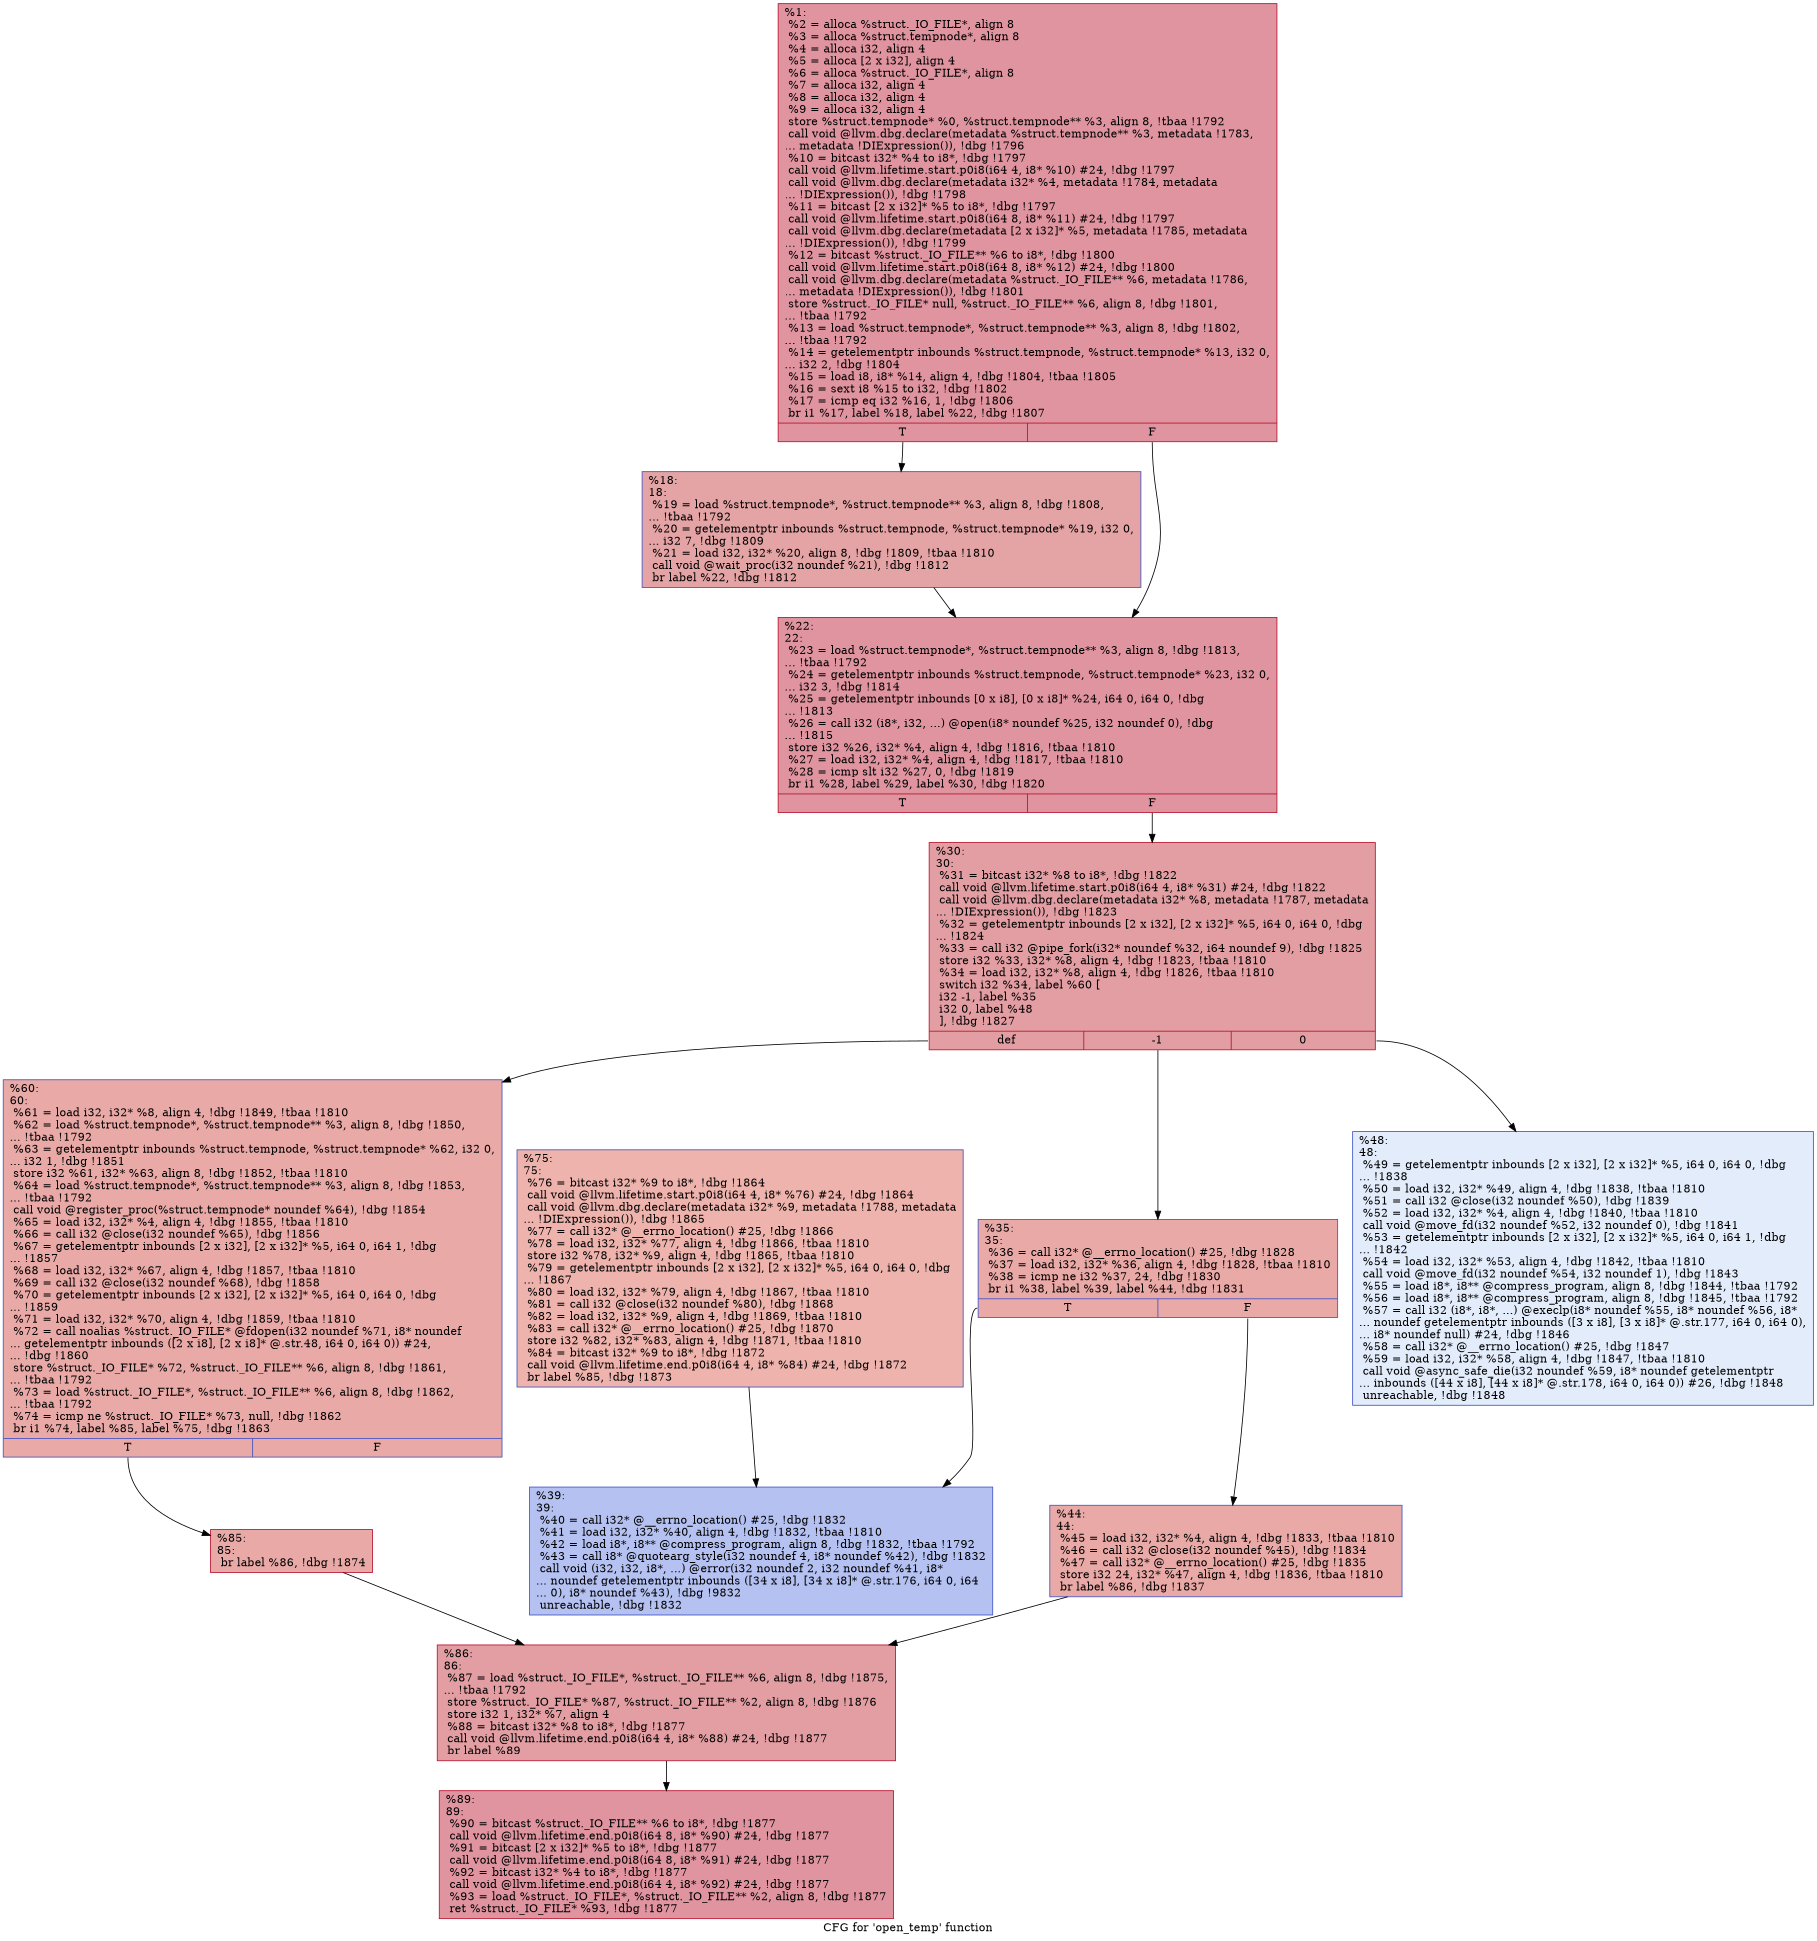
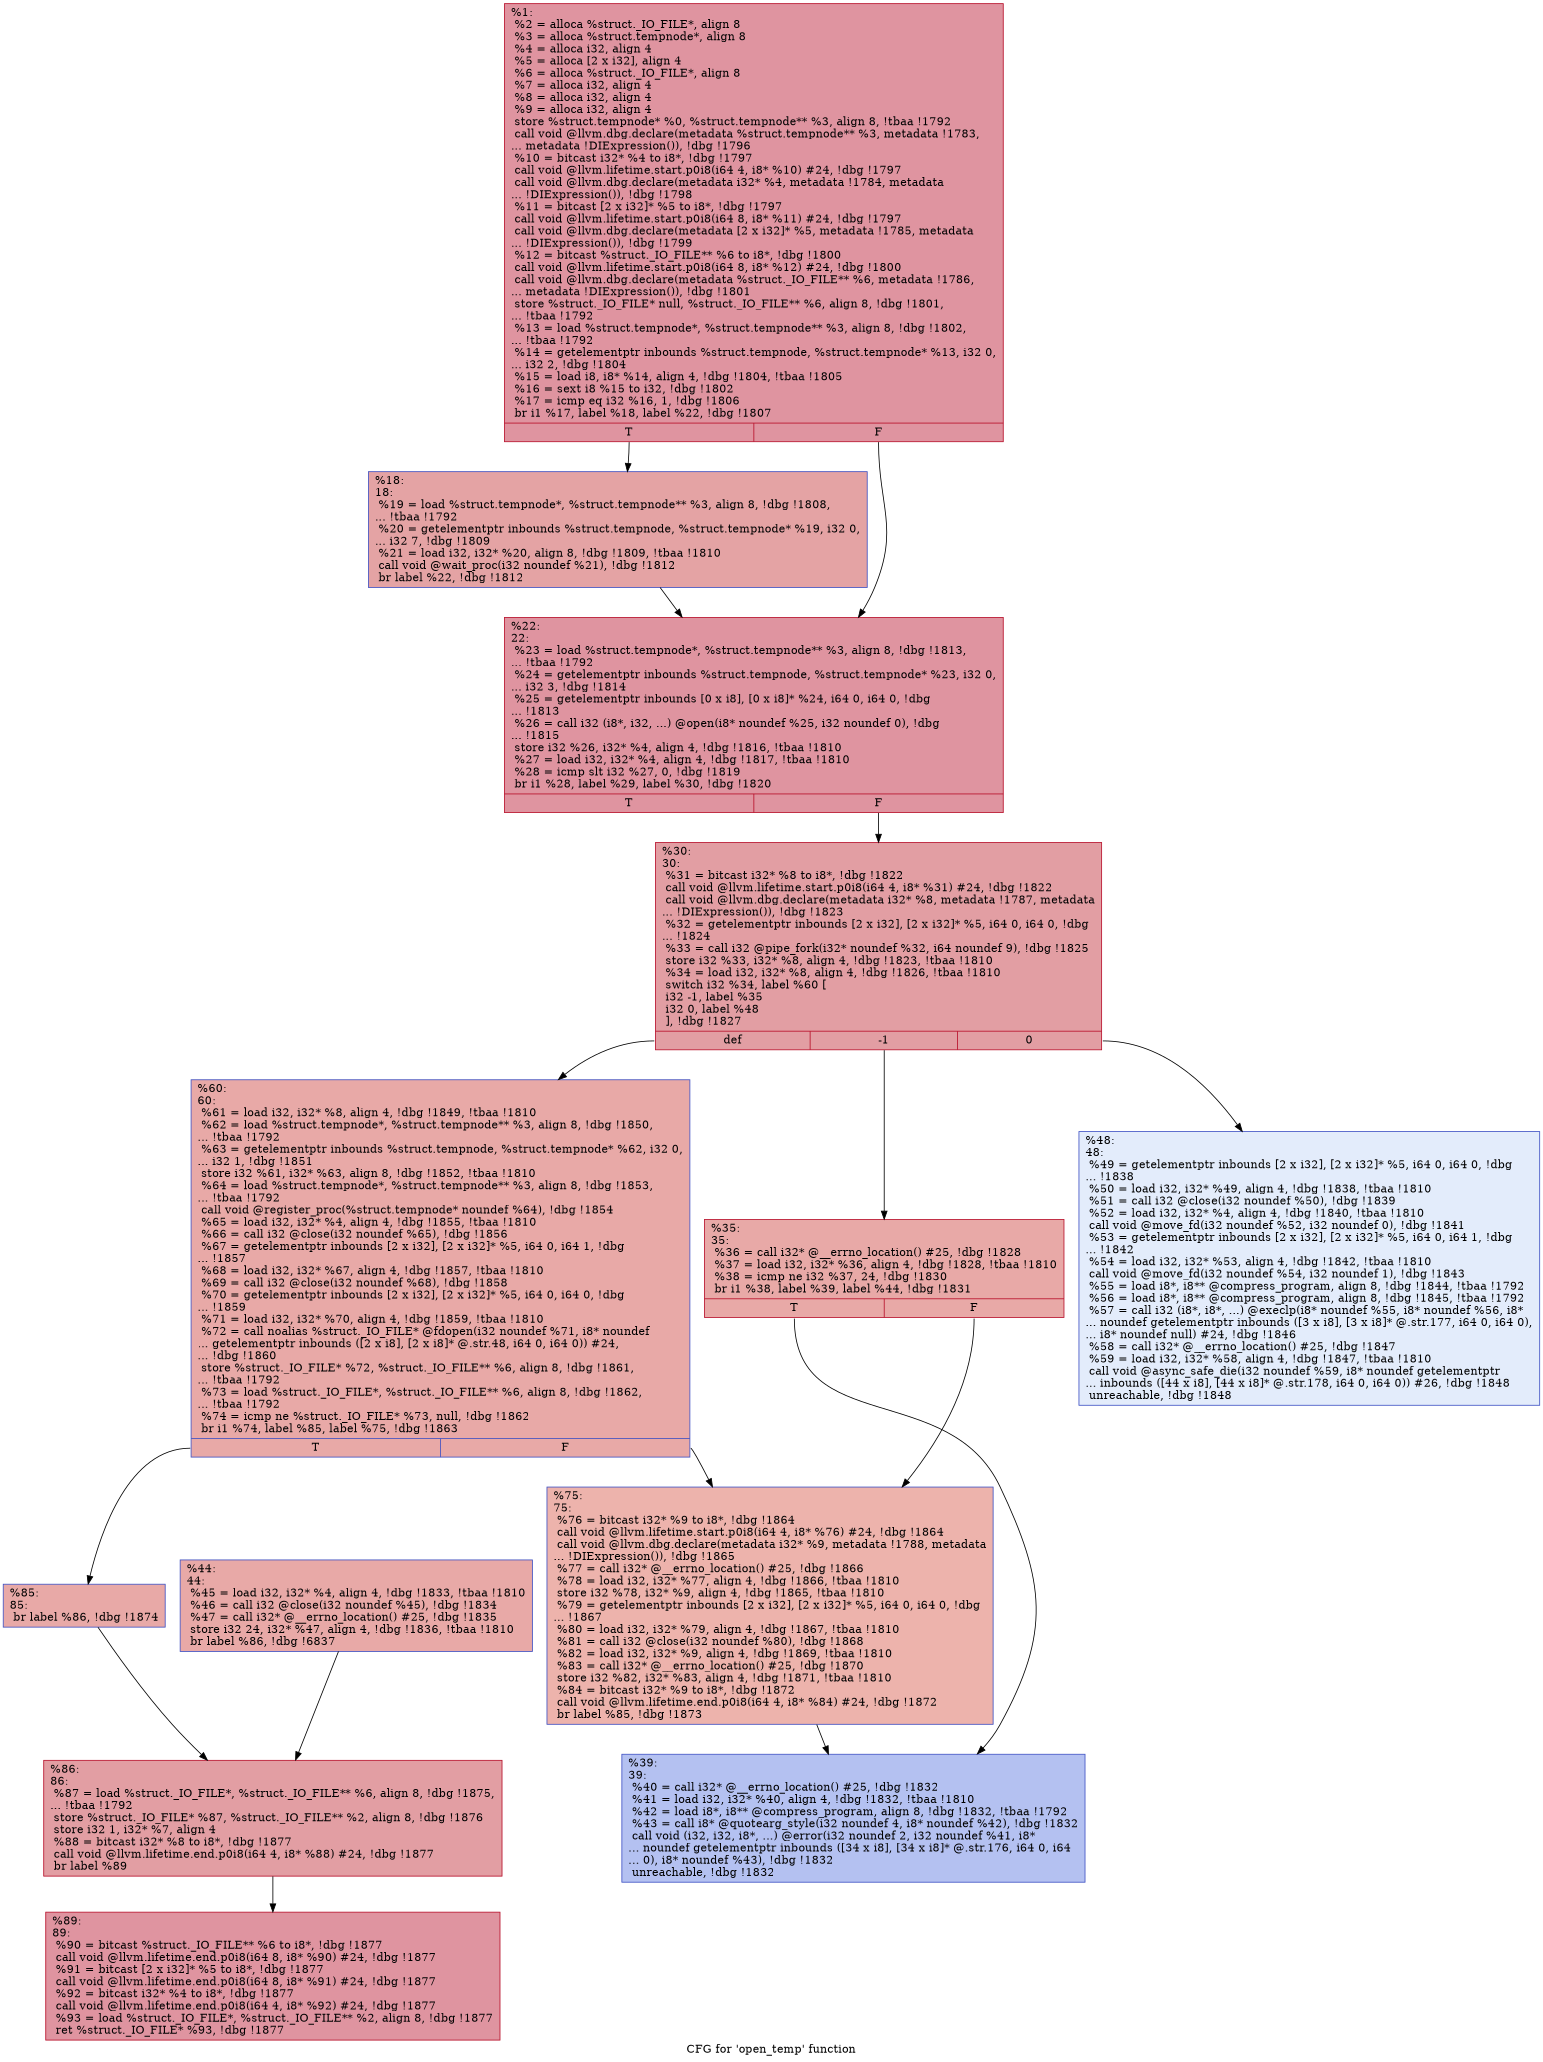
(1158, 1268) -> (884, 1268)
(1244, 1408) -> (954, 1405)
none -> (700, 1464)
(292, 1551) -> (84, 1606)
(1131, 1587) -> (261, 1642)
(639, 1593) -> (731, 1860)
